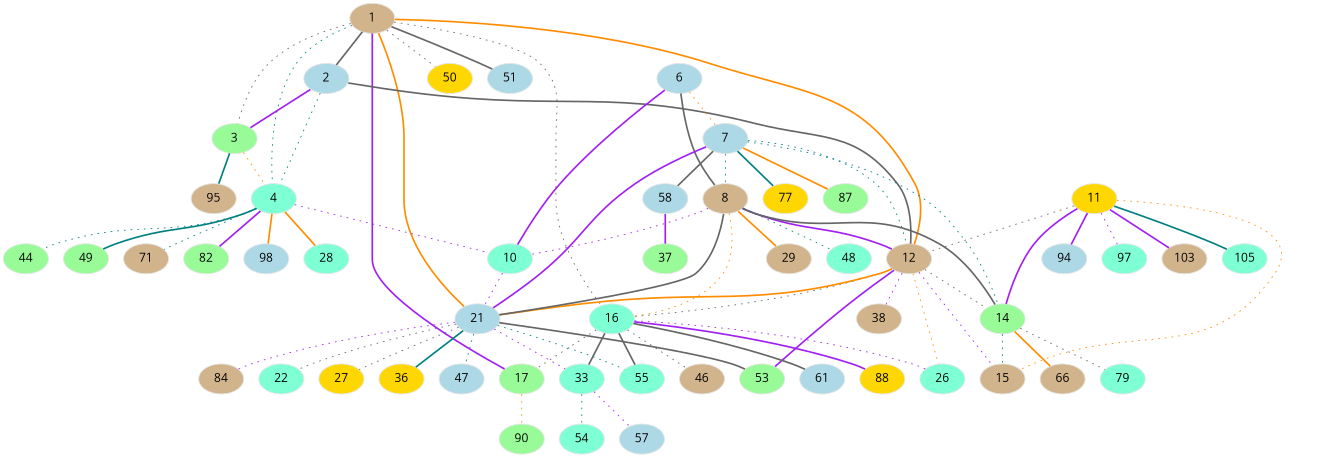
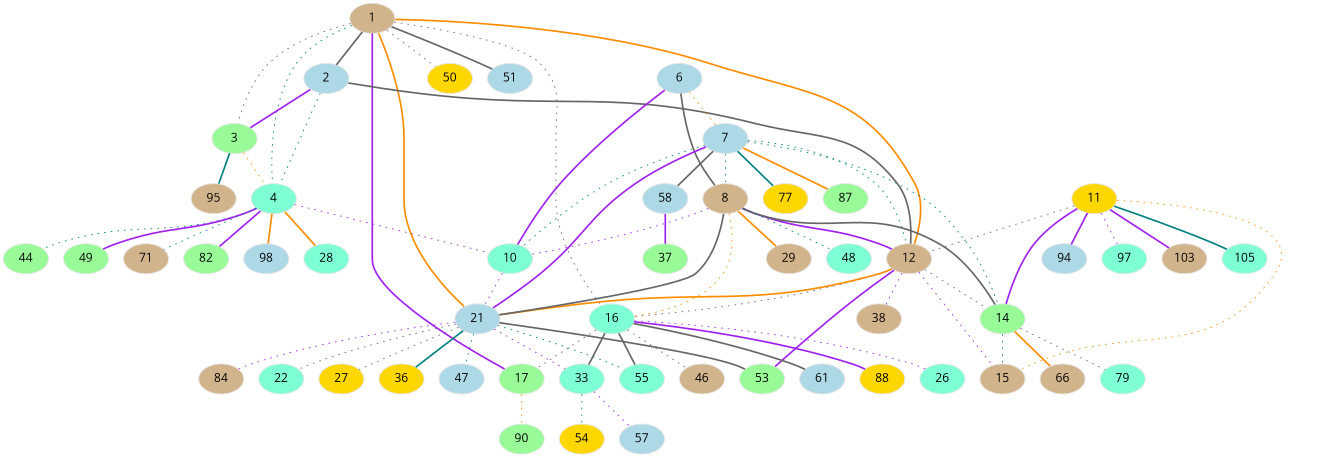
none -> (607, 184)
(149, 234) -> (149, 234)
(926, 319) -> none
(582, 439) -> (582, 439)
